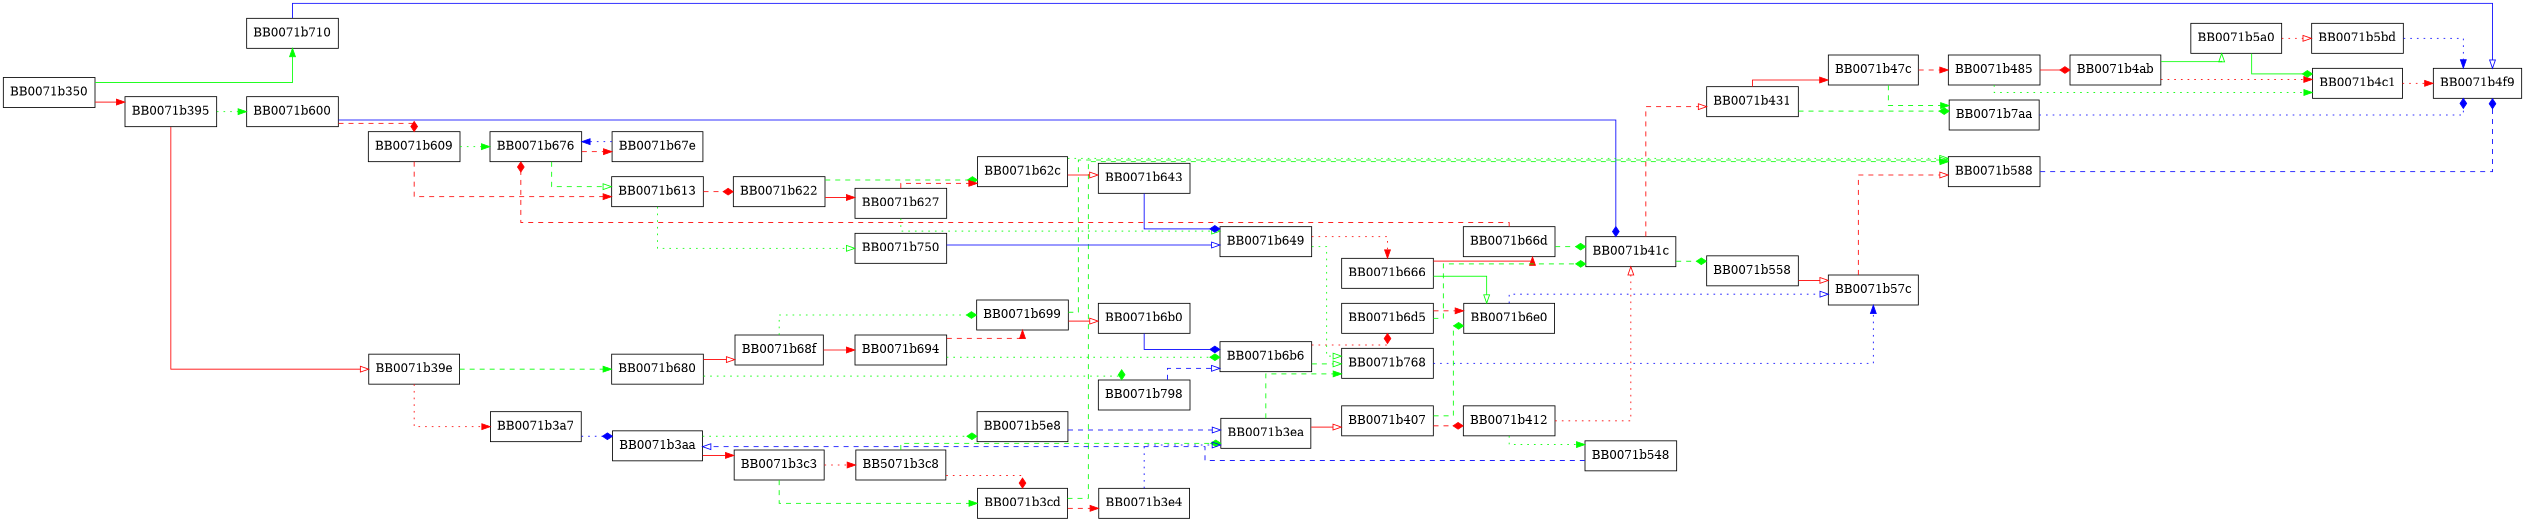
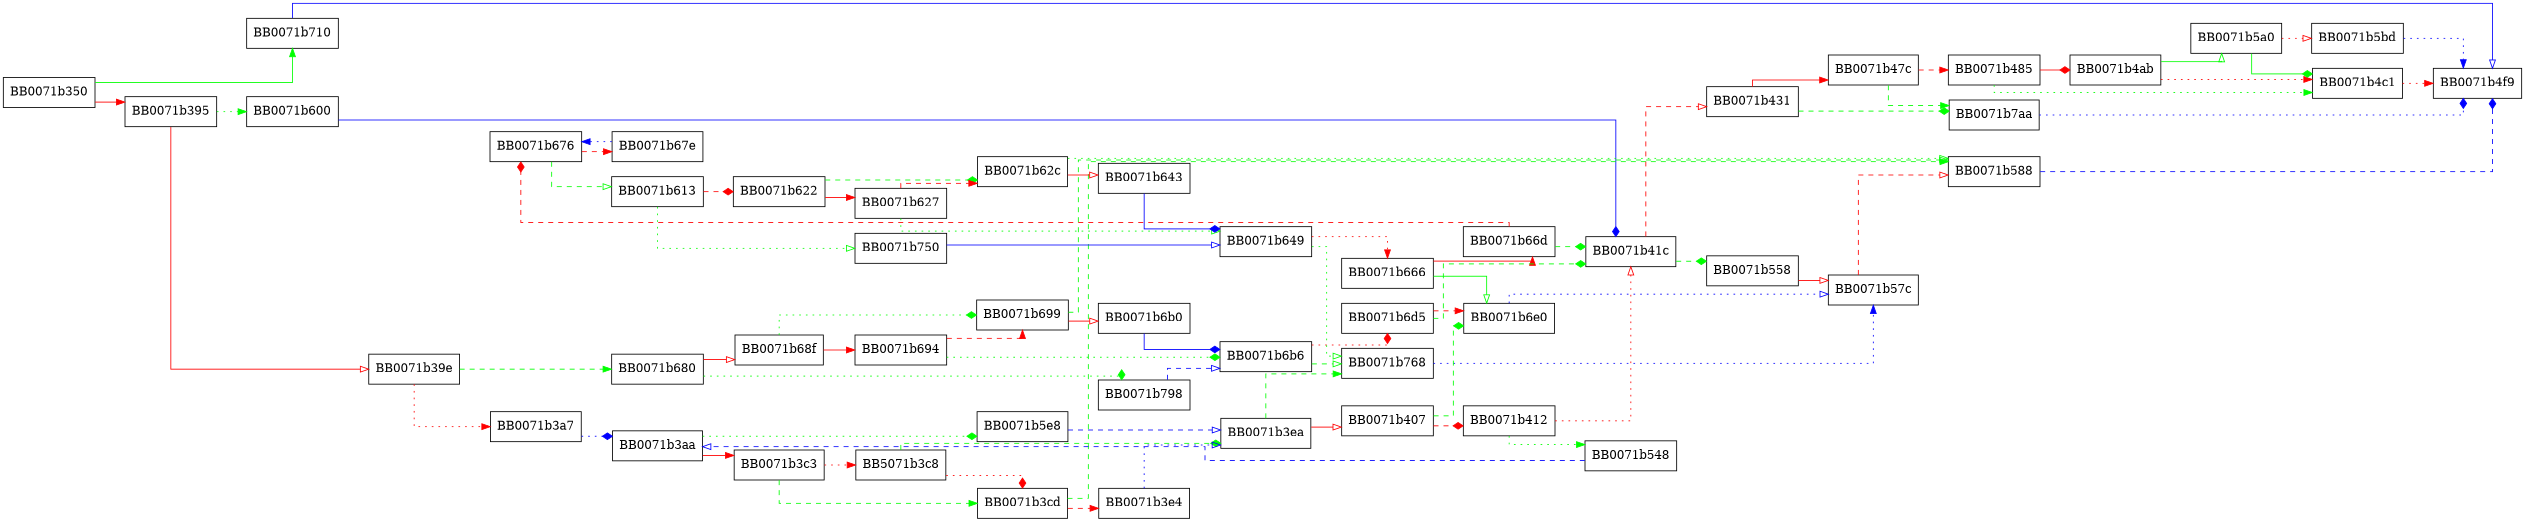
(414, 147) -> none
